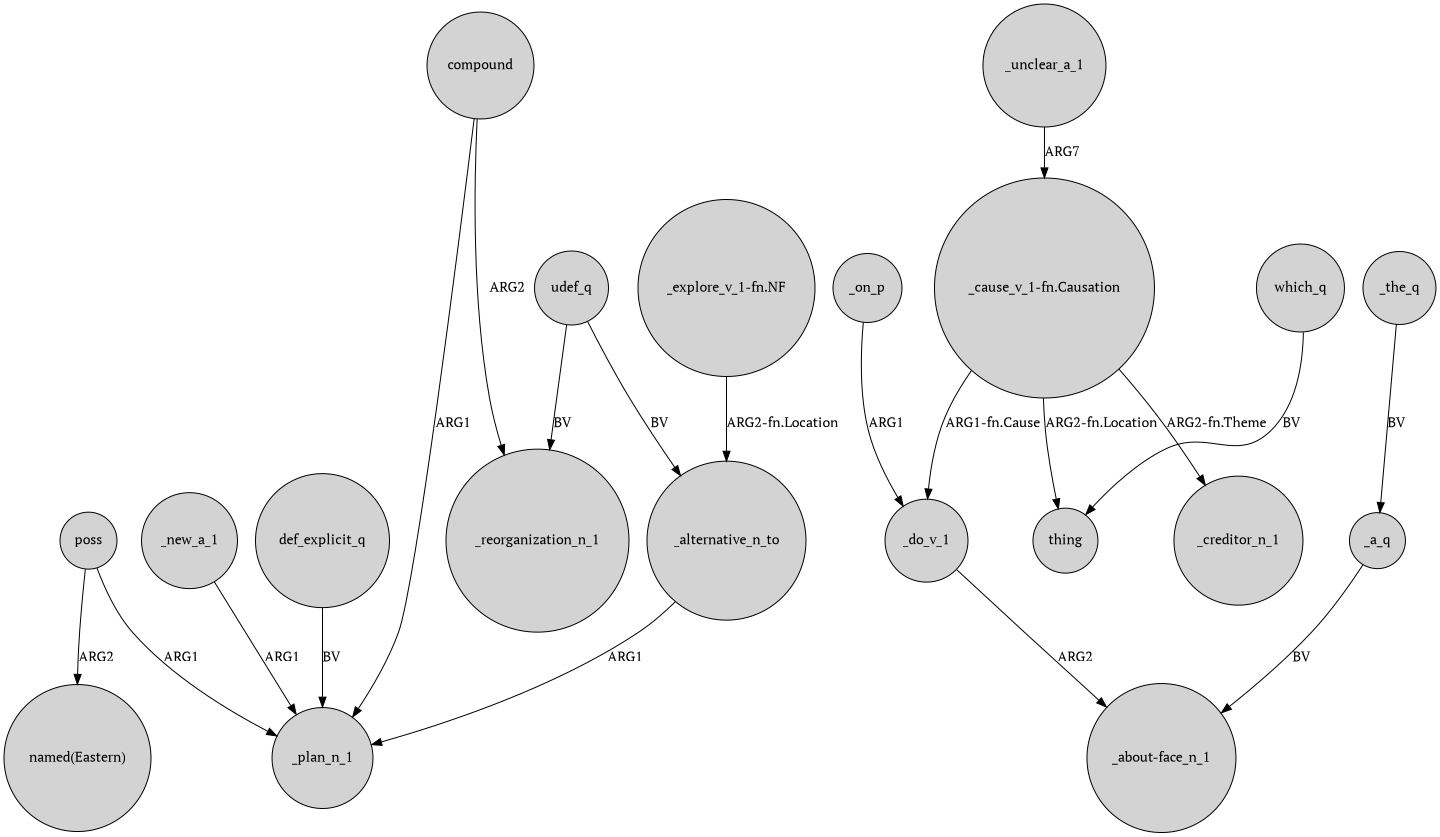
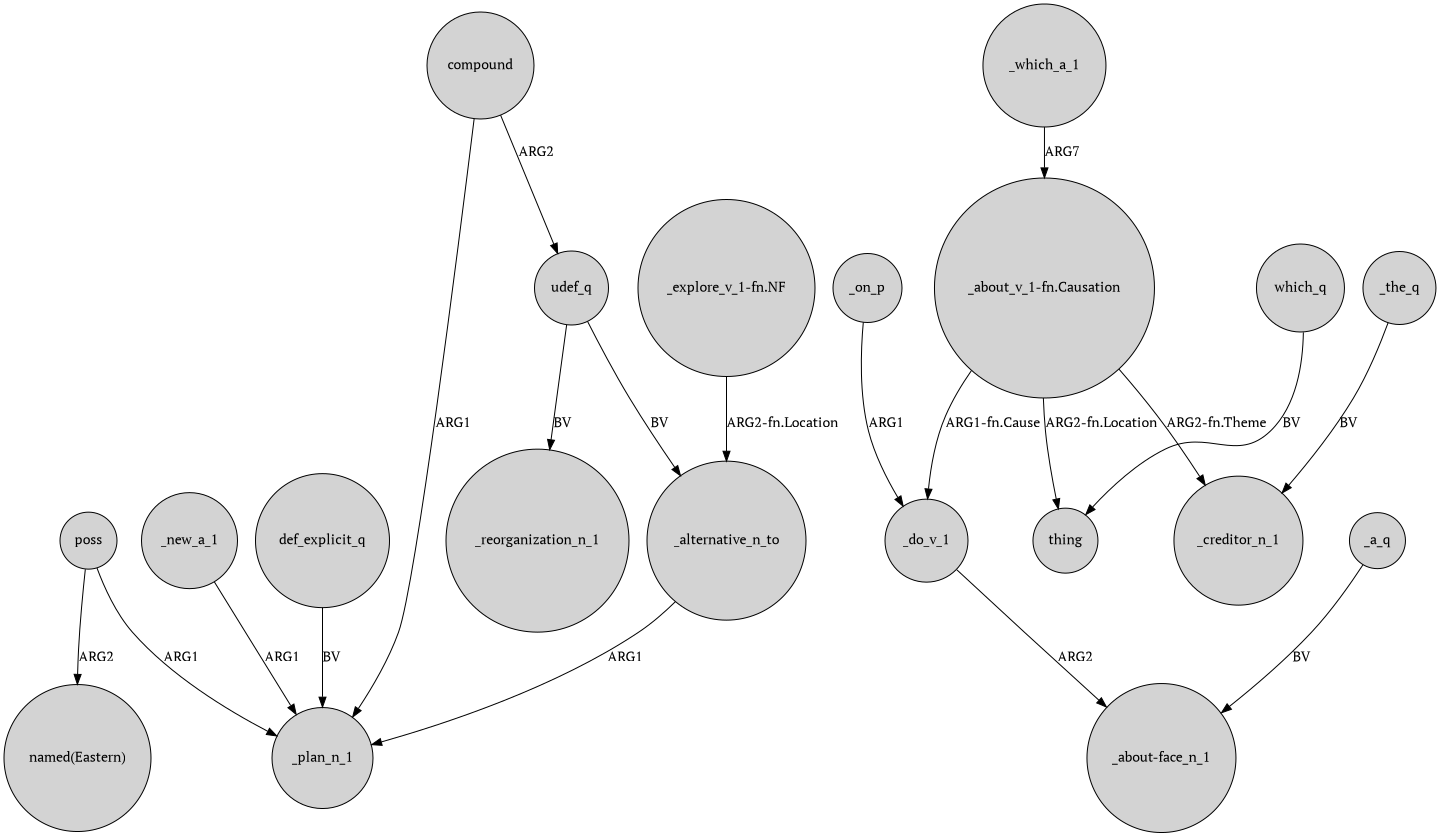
(1044, 66) -> (1044, 66)
(477, 283) -> (527, 180)
(1044, 288) -> (1044, 288)
(1389, 413) -> (1347, 409)
